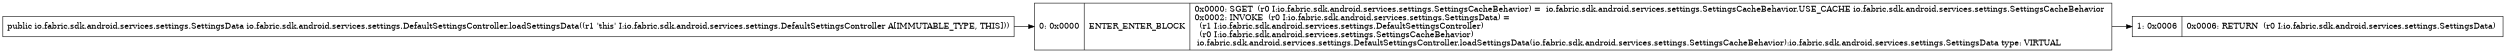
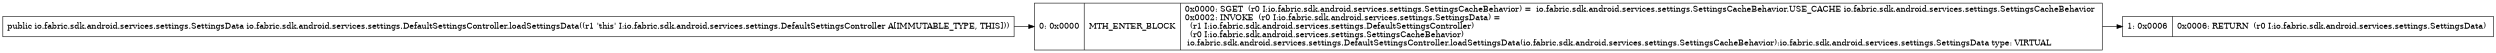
(1137, 26) -> (1132, 26)
